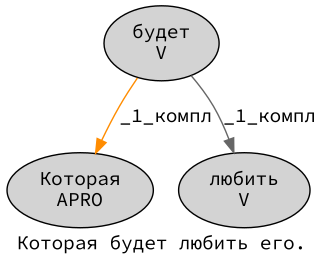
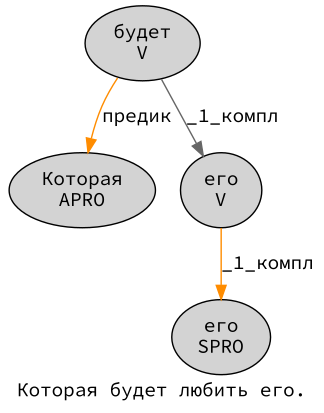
(166, 117) -> (137, 117)
(244, 190) -> (221, 190)
none -> (221, 337)
